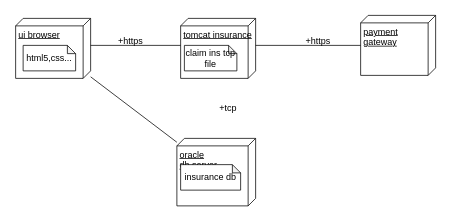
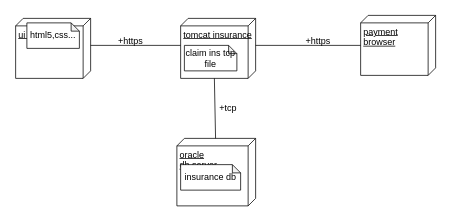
(381, 37) -> (381, 37)
(49, 58) -> (53, 36)
(134, 110) -> (215, 108)
